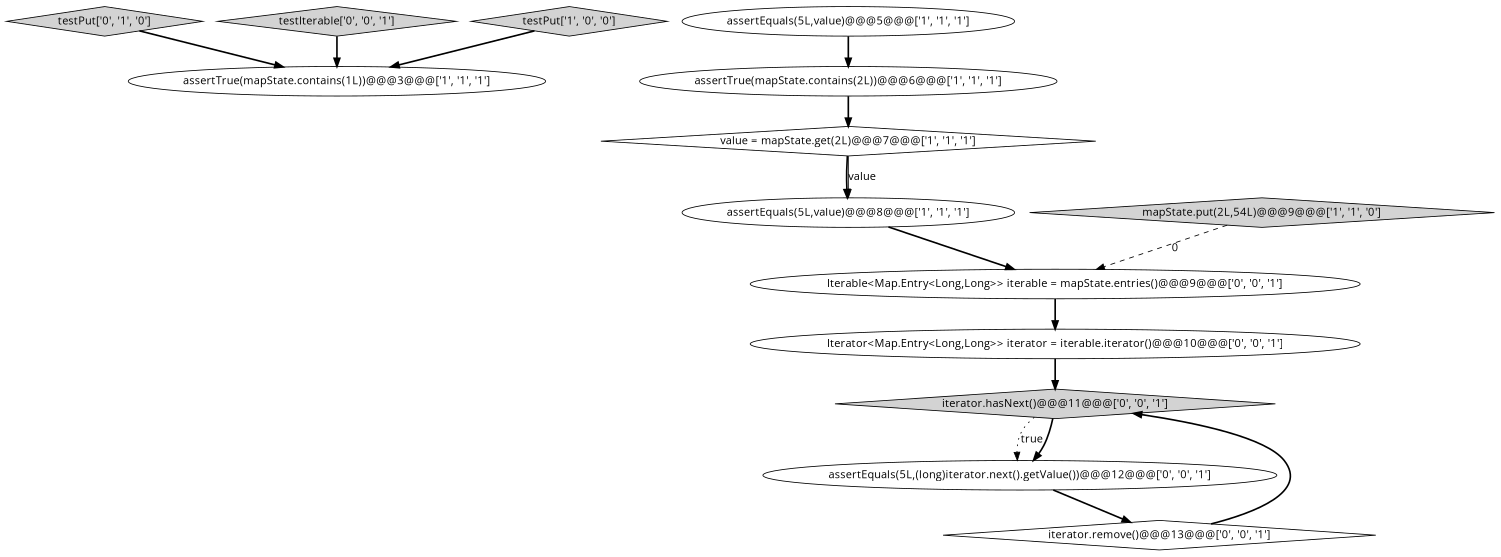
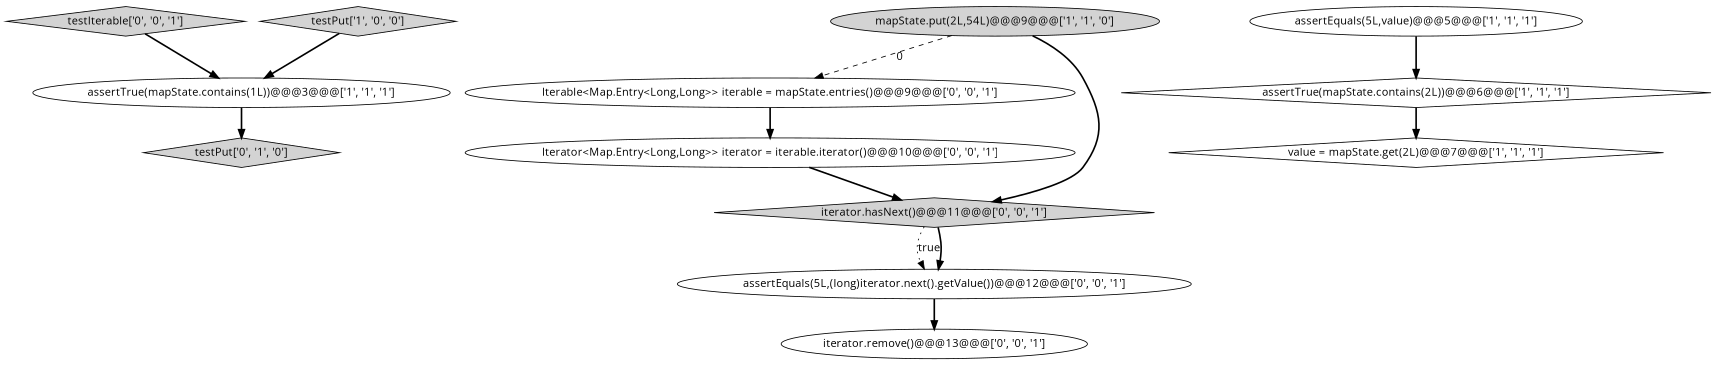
(207, 48) -> (242, 119)
(848, 81) -> (1416, 93)
(848, 213) -> none
(1262, 213) -> (995, 21)
(1269, 449) -> (1098, 134)
(1159, 535) -> (934, 344)
